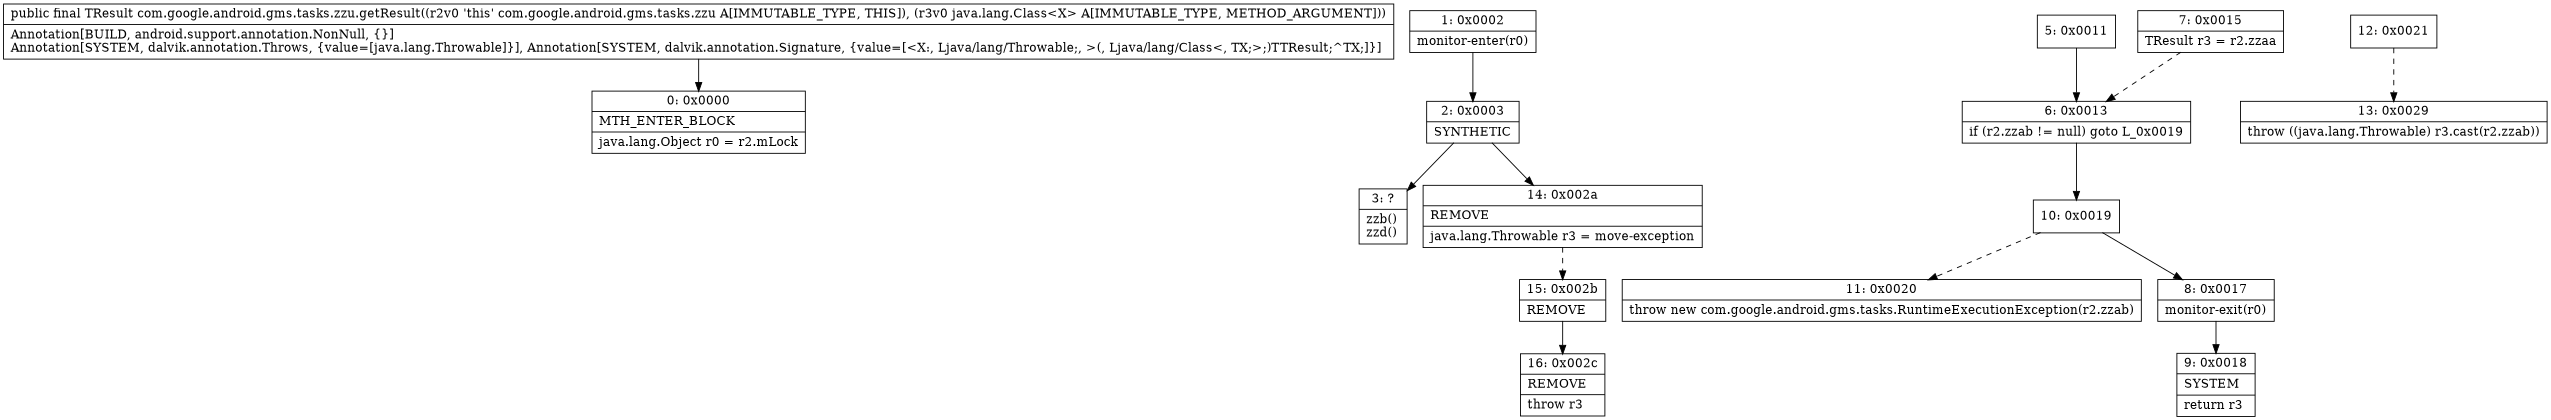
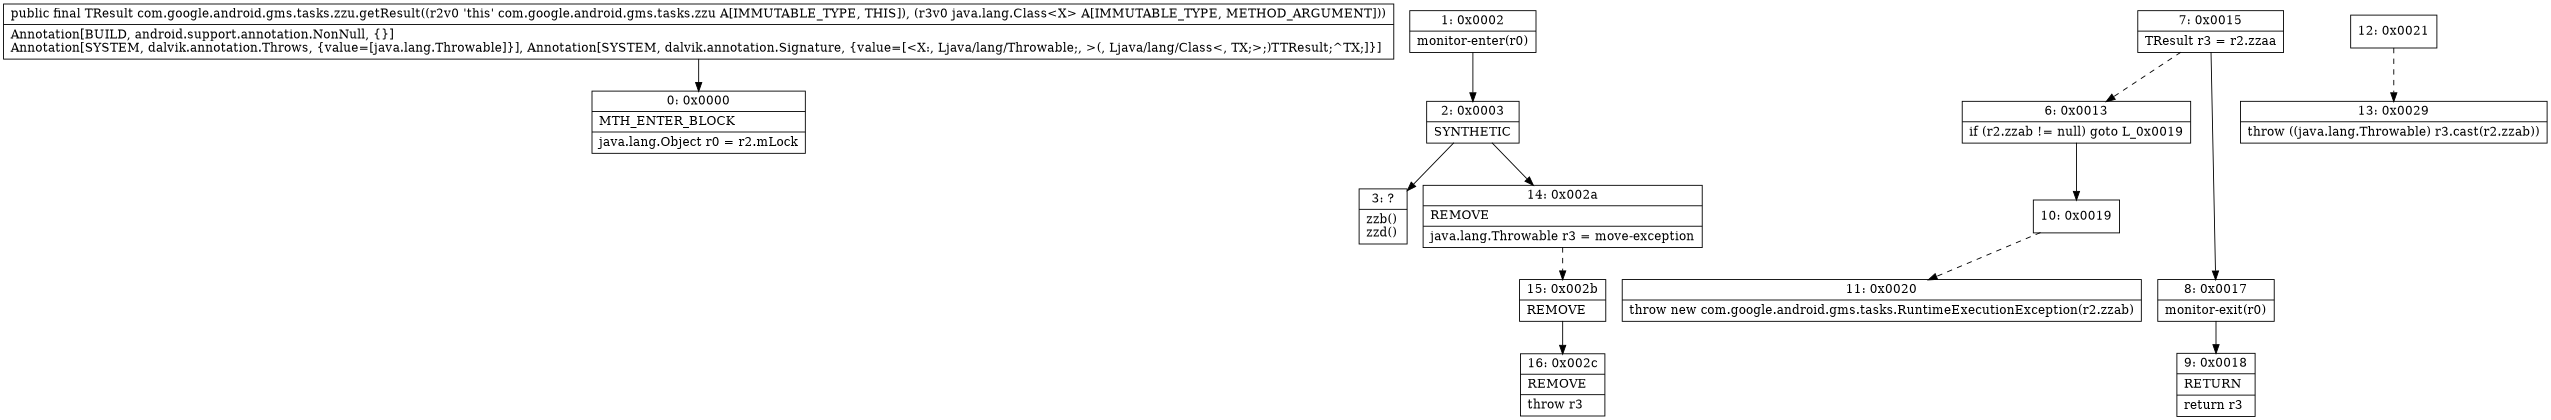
(2076, 32) -> none
(2139, 254) -> (2213, 161)
(2212, 384) -> (2213, 384)
